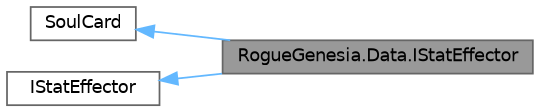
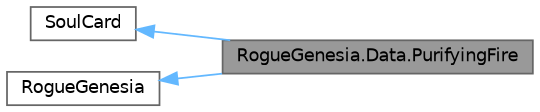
(378, 57) -> (378, 57)
(83, 89) -> (83, 89)
